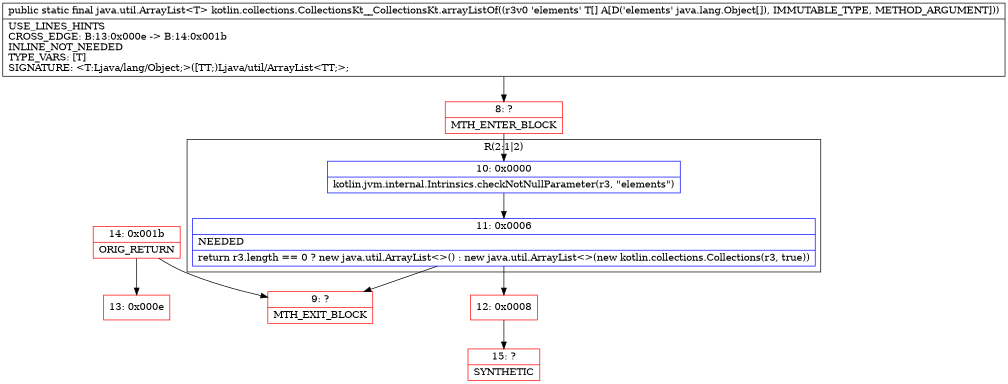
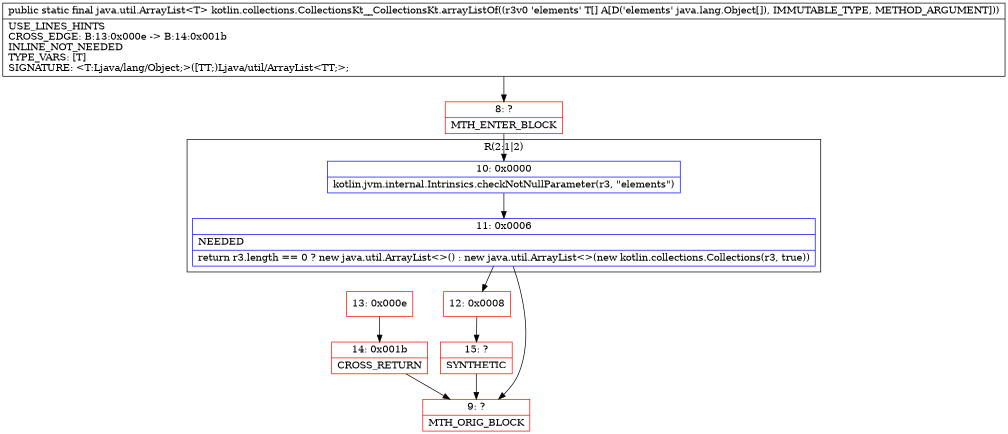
(137, 250) -> (380, 366)
(137, 273) -> (380, 326)
(320, 315) -> (476, 423)
none -> (476, 383)
